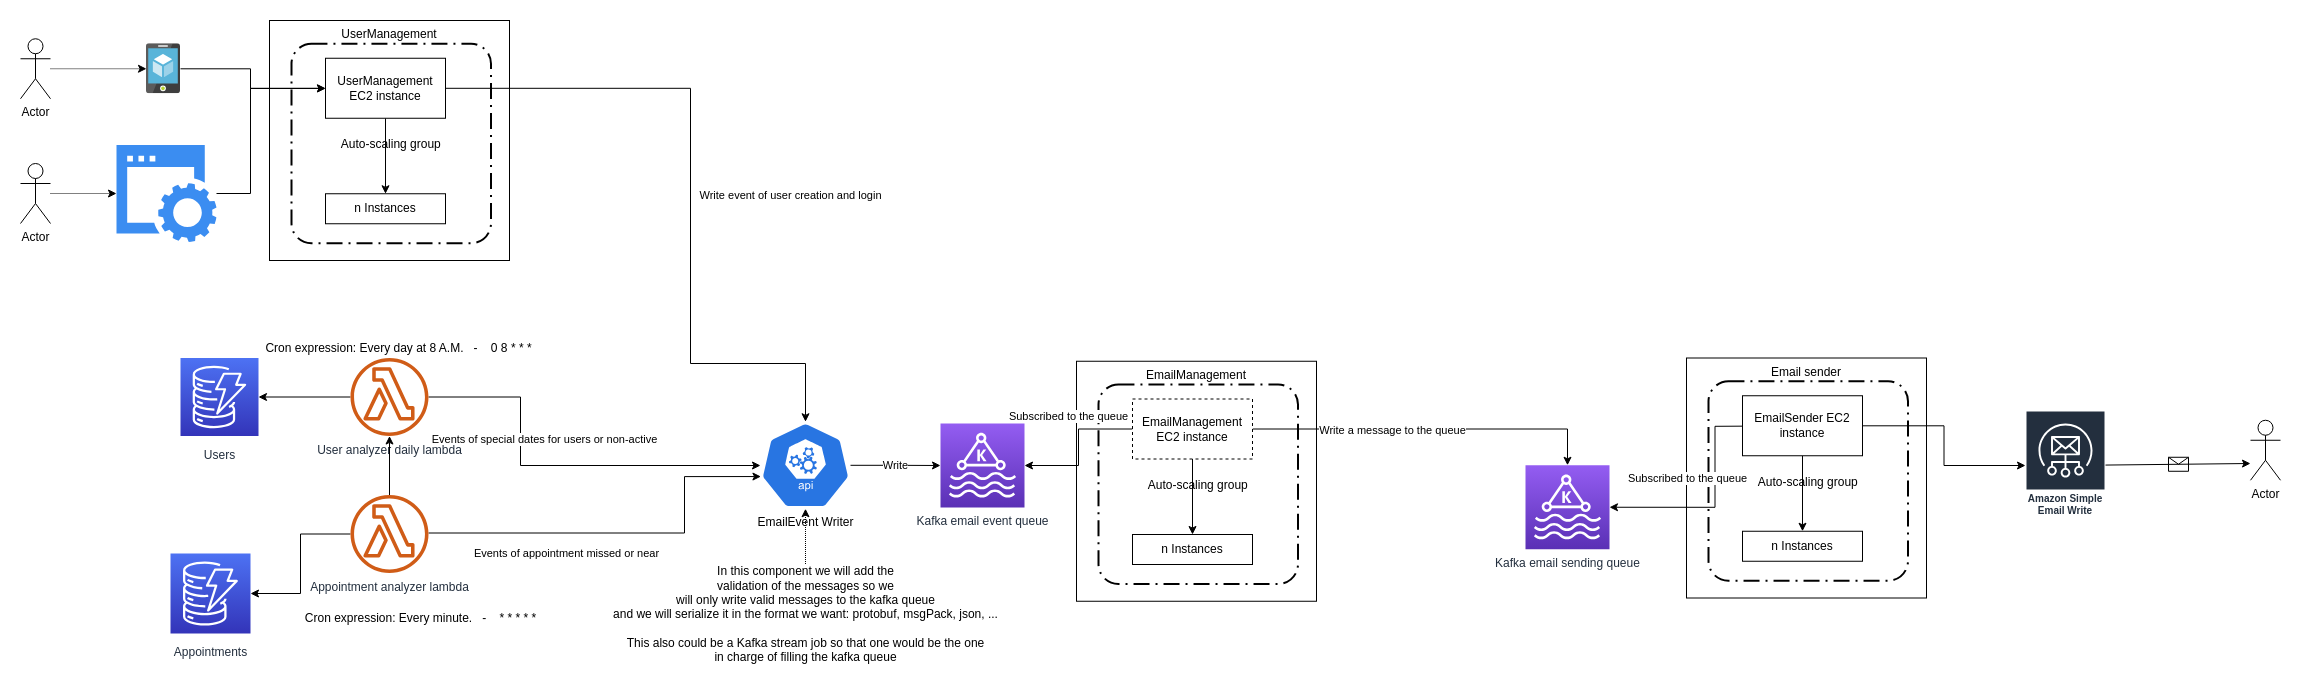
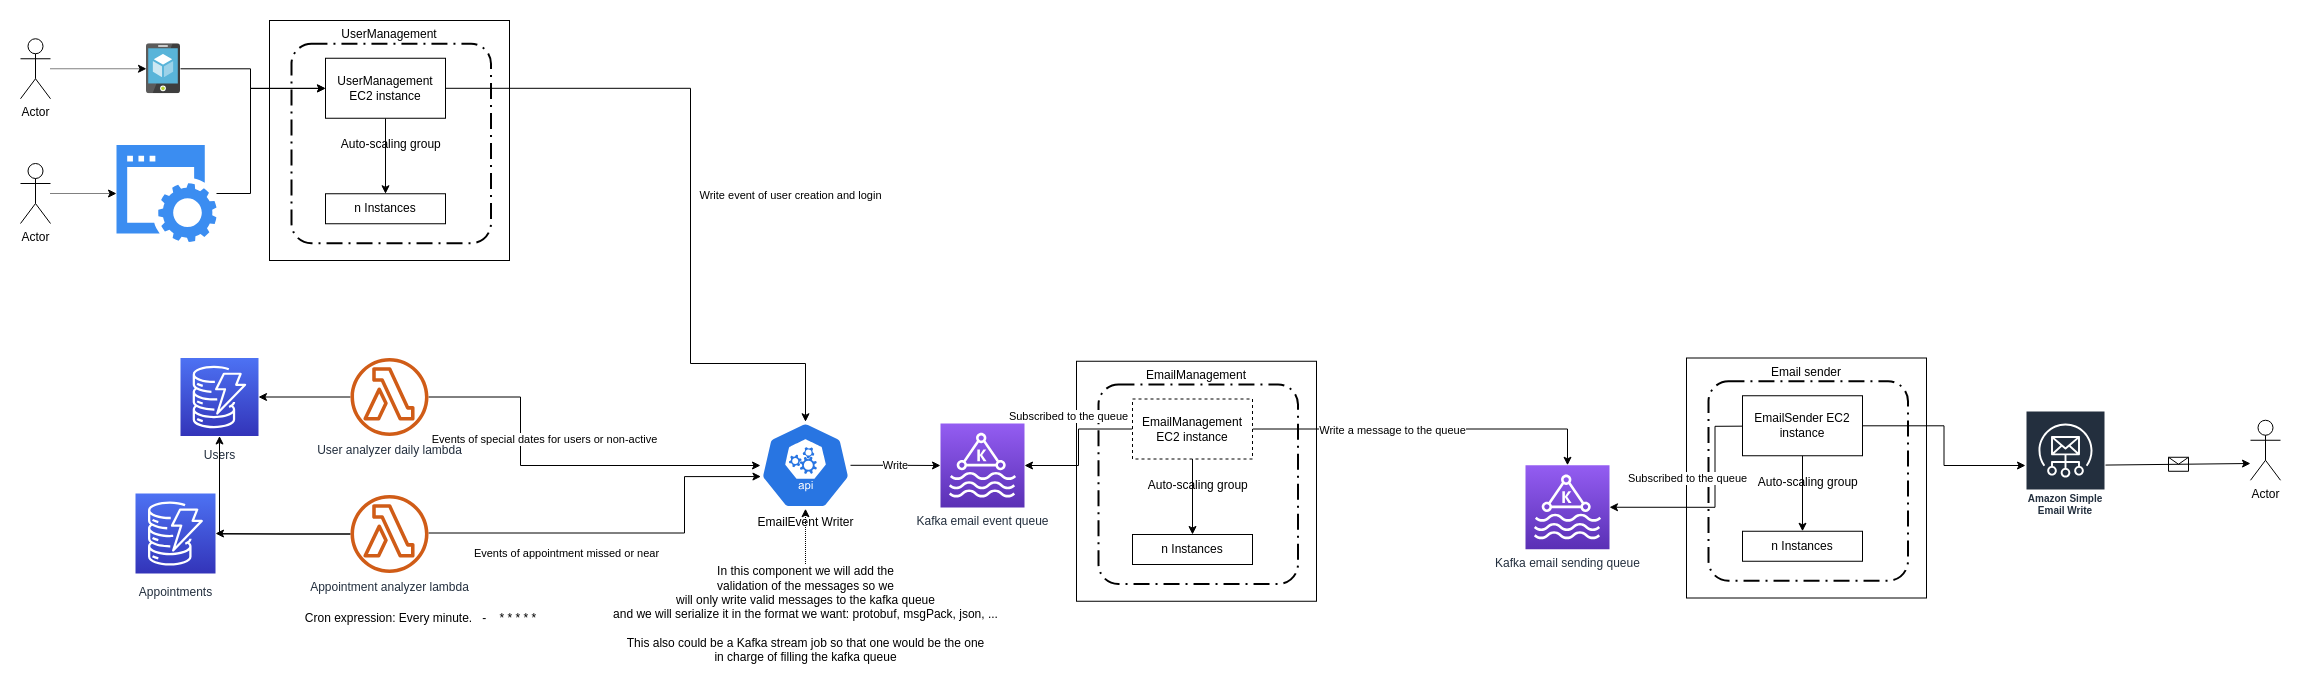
(399, 348) -> none
(390, 469) -> (220, 489)
(211, 594) -> (176, 534)
